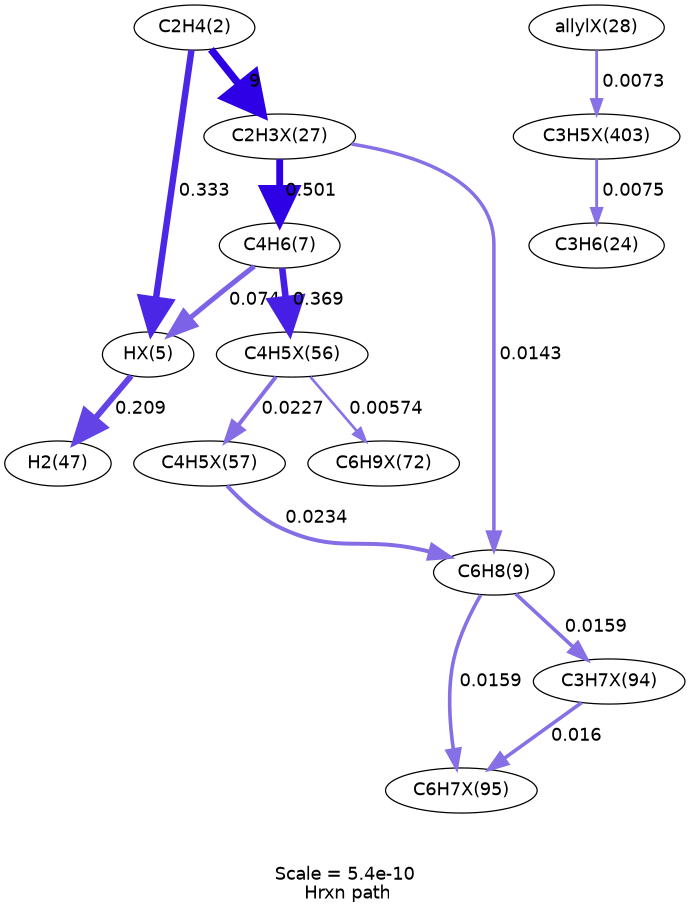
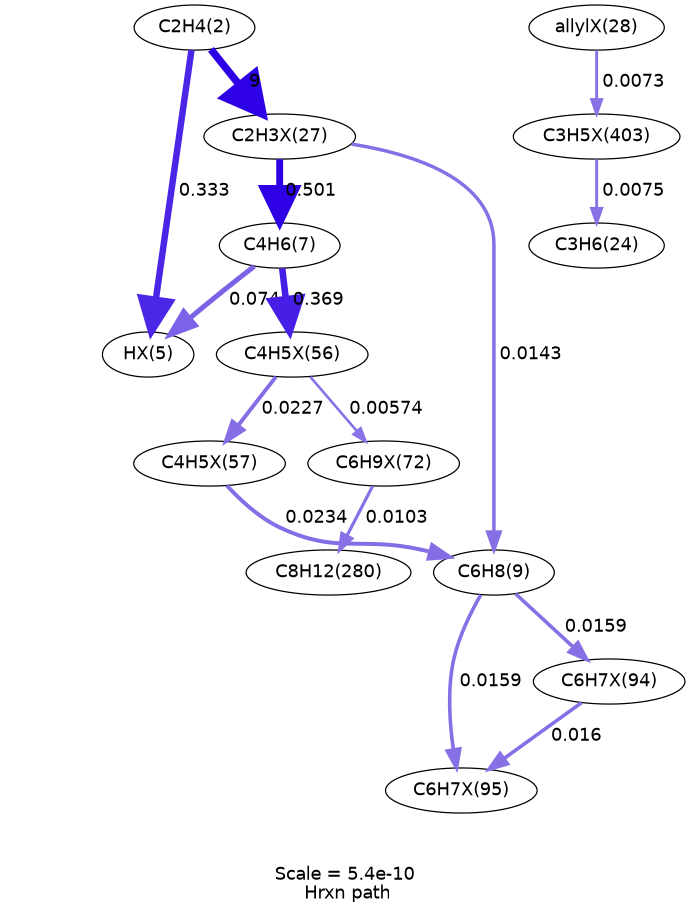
(58, 464) -> none
none -> (329, 573)
(609, 682) -> (609, 682)
